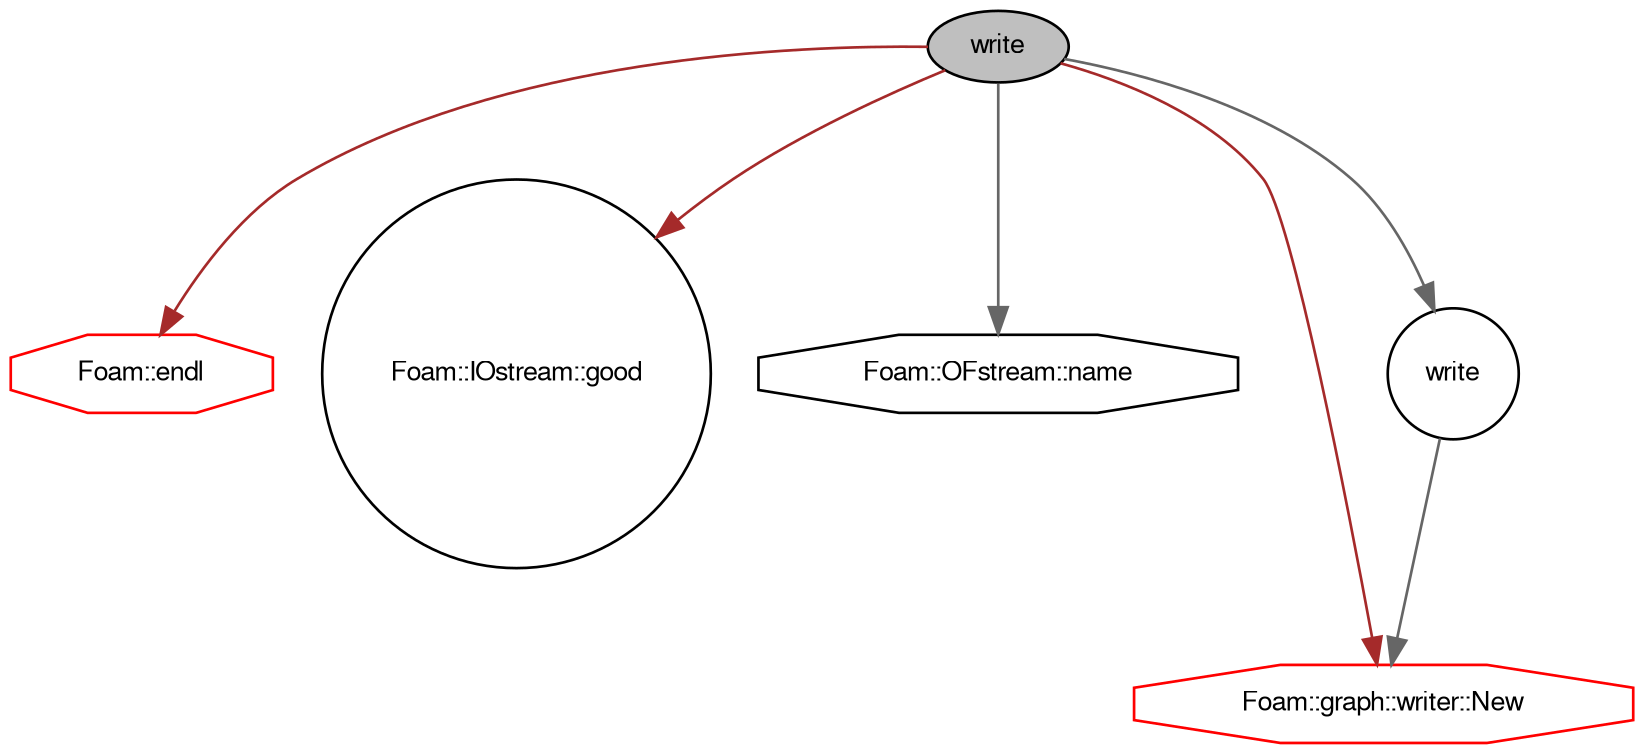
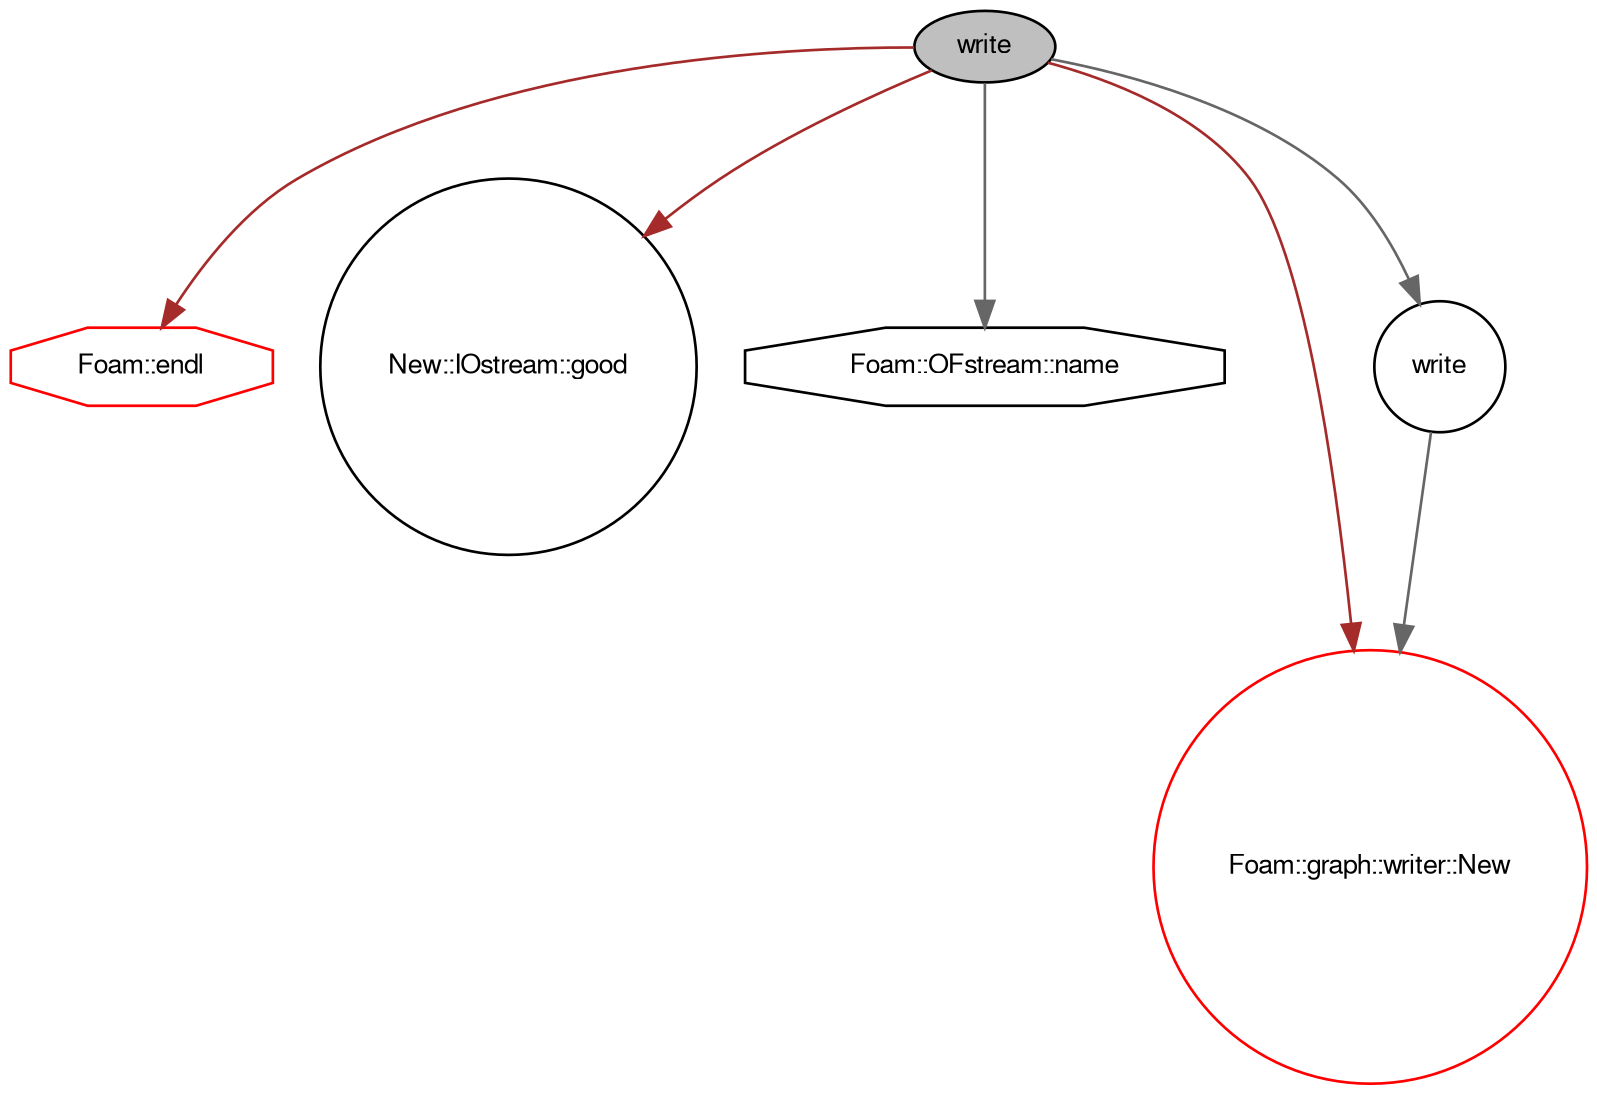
(516, 374) -> (508, 367)
(1384, 704) -> (1370, 867)
